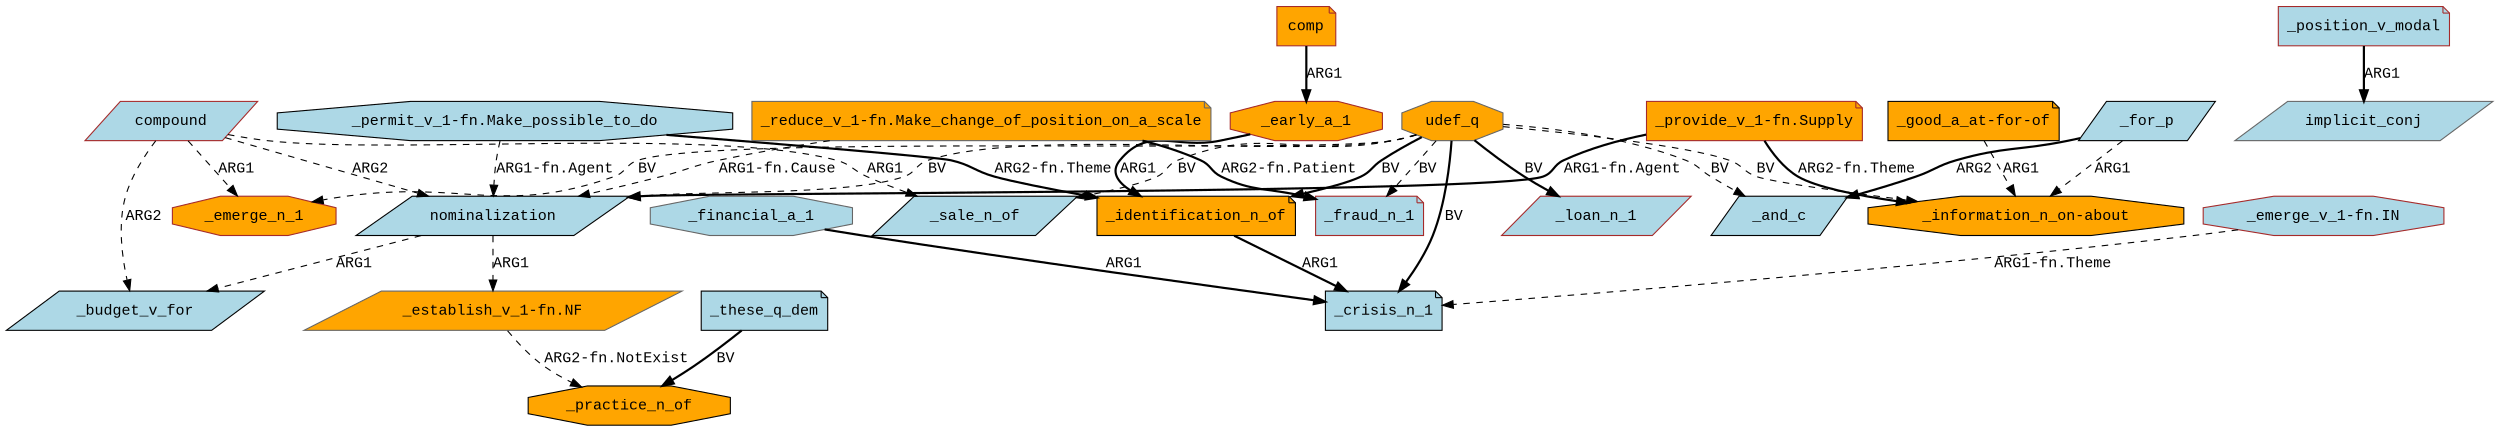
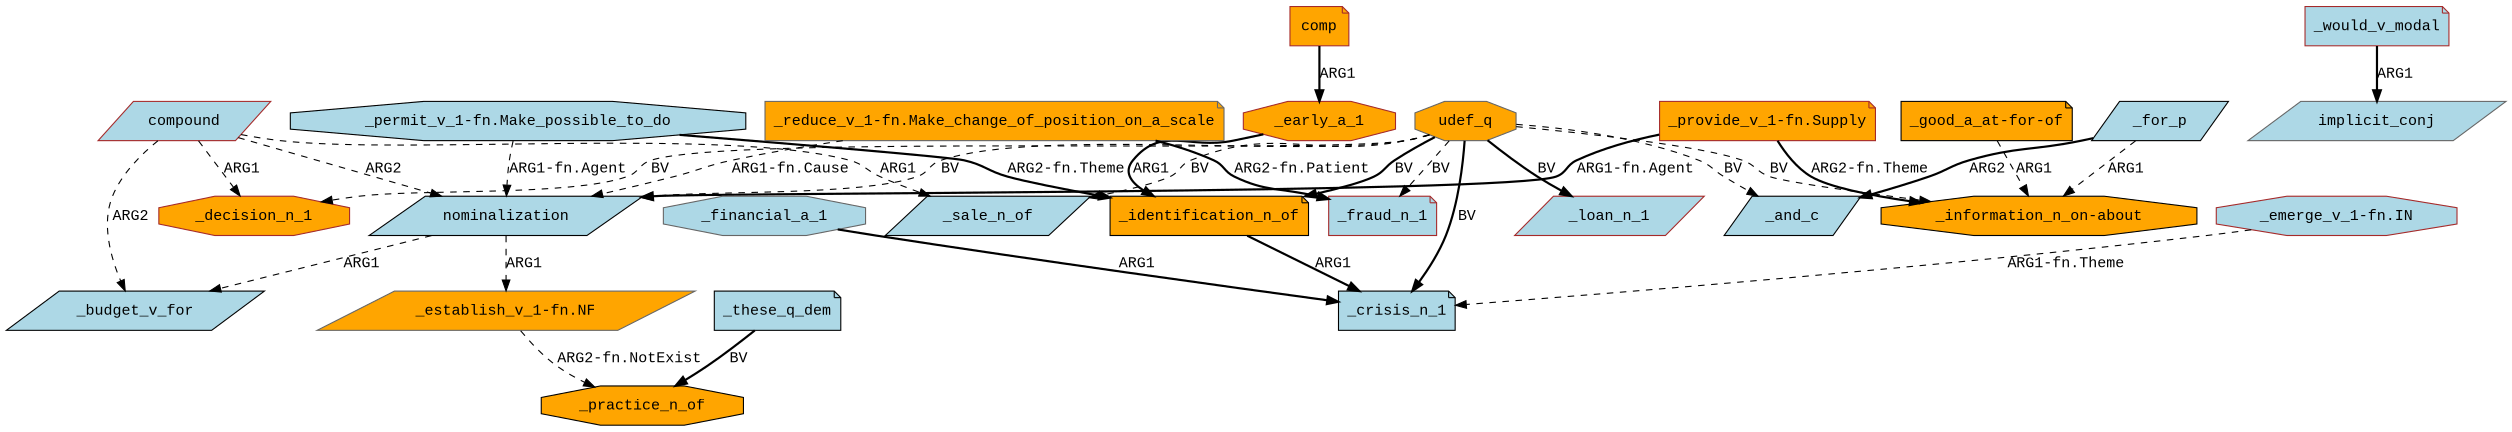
(2364, 26) -> (2377, 26)
(254, 216) -> (254, 216)
